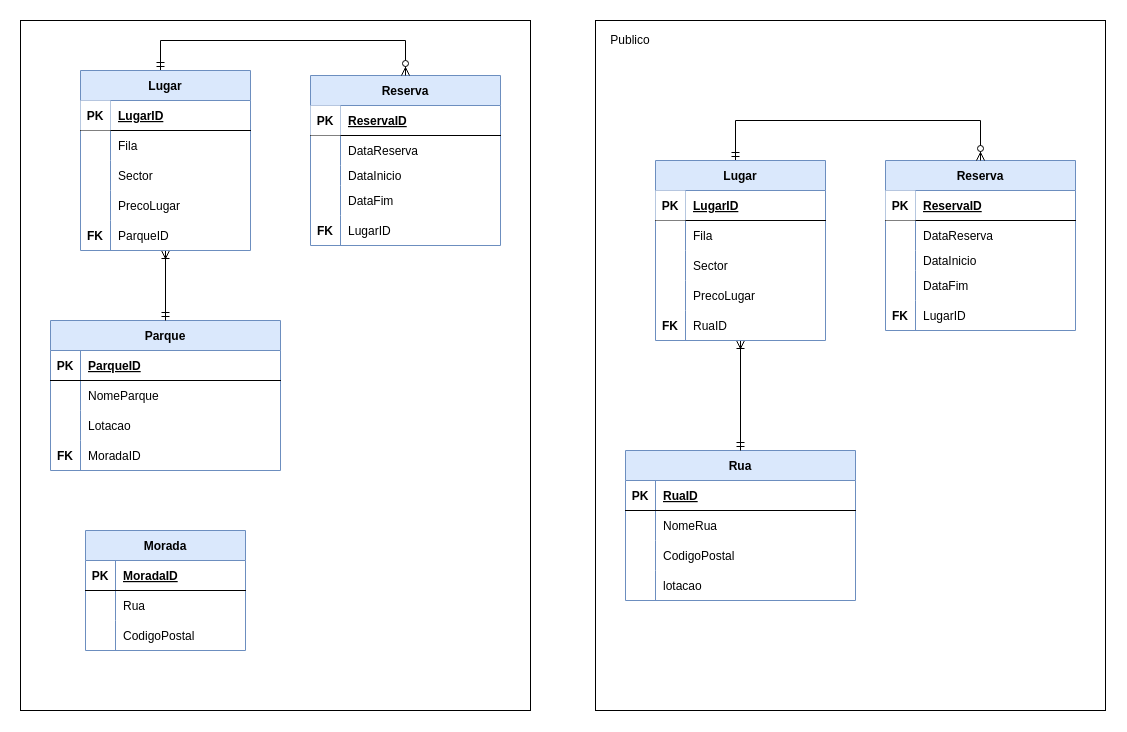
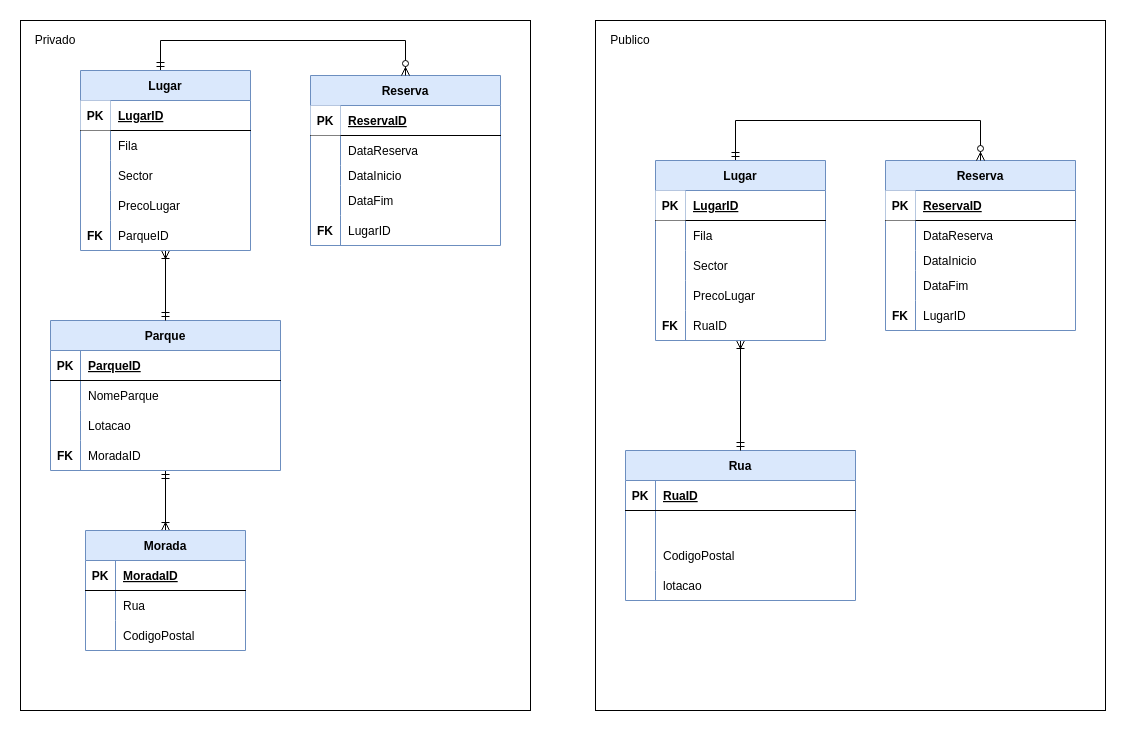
none -> (56, 41)
none -> (166, 501)
(756, 526) -> none
